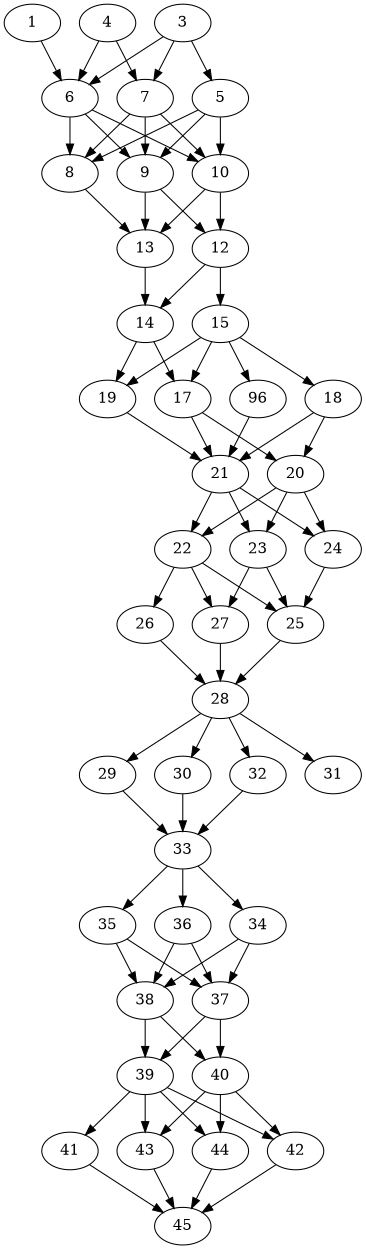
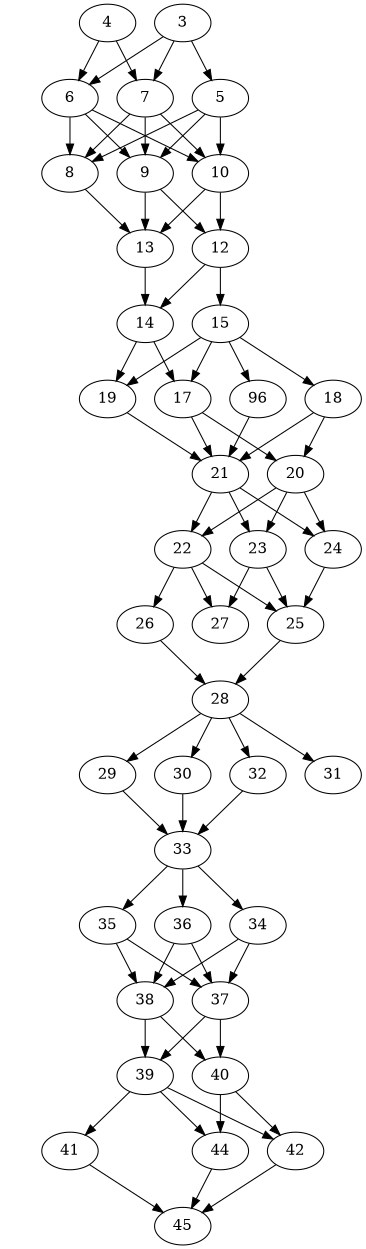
(32, 23) -> none
(220, 657) -> none
(145, 1151) -> none
